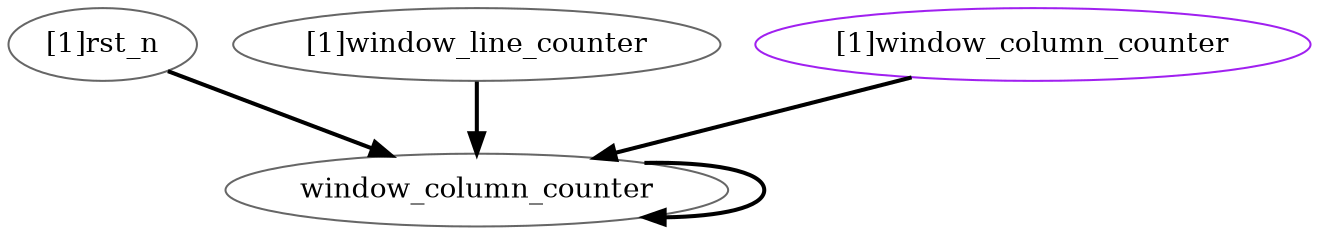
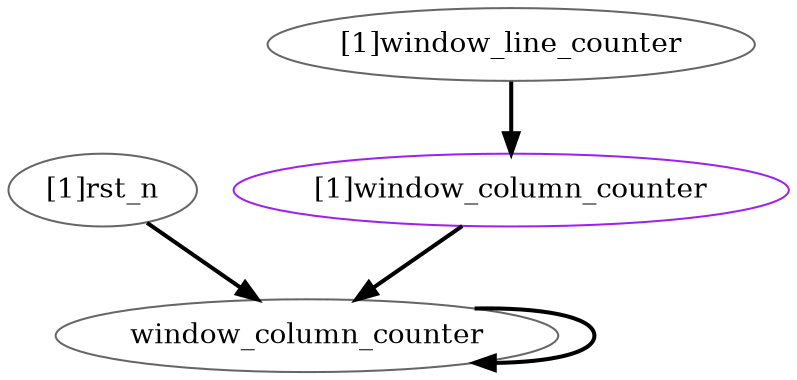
(477, 107) -> (511, 107)
